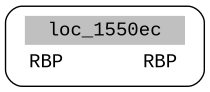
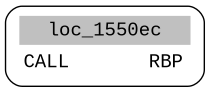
(104, 61) -> (104, 61)
